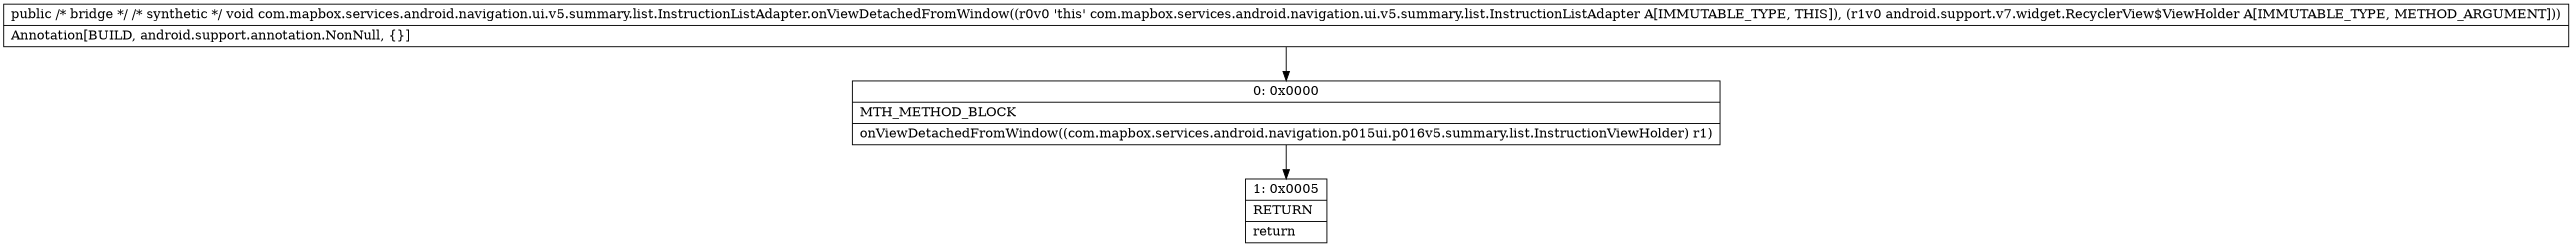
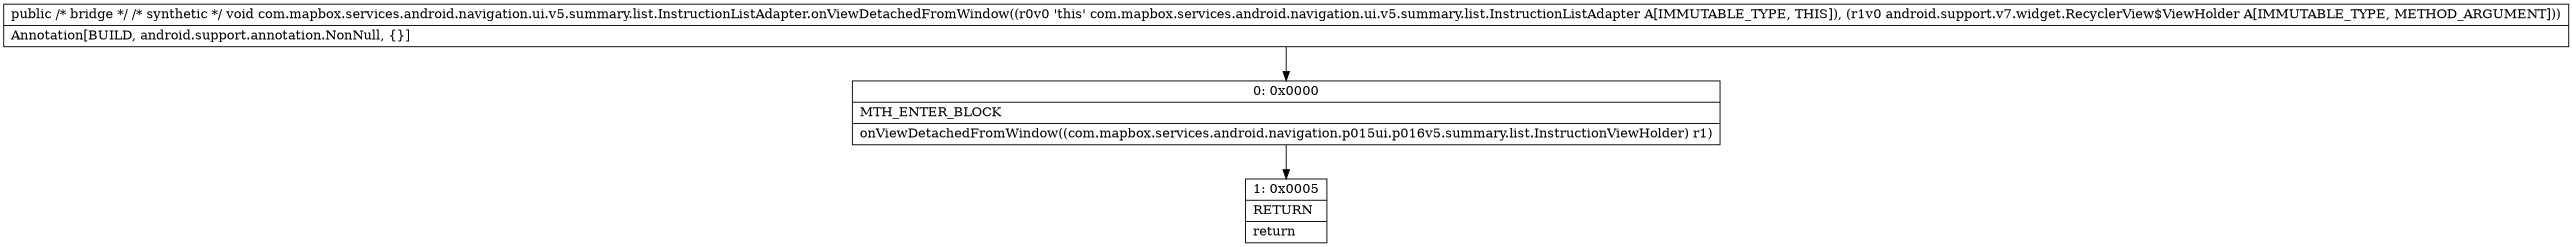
(938, 112) -> (931, 112)
